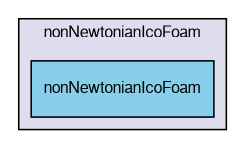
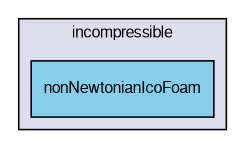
(123, 34) -> (123, 34)
